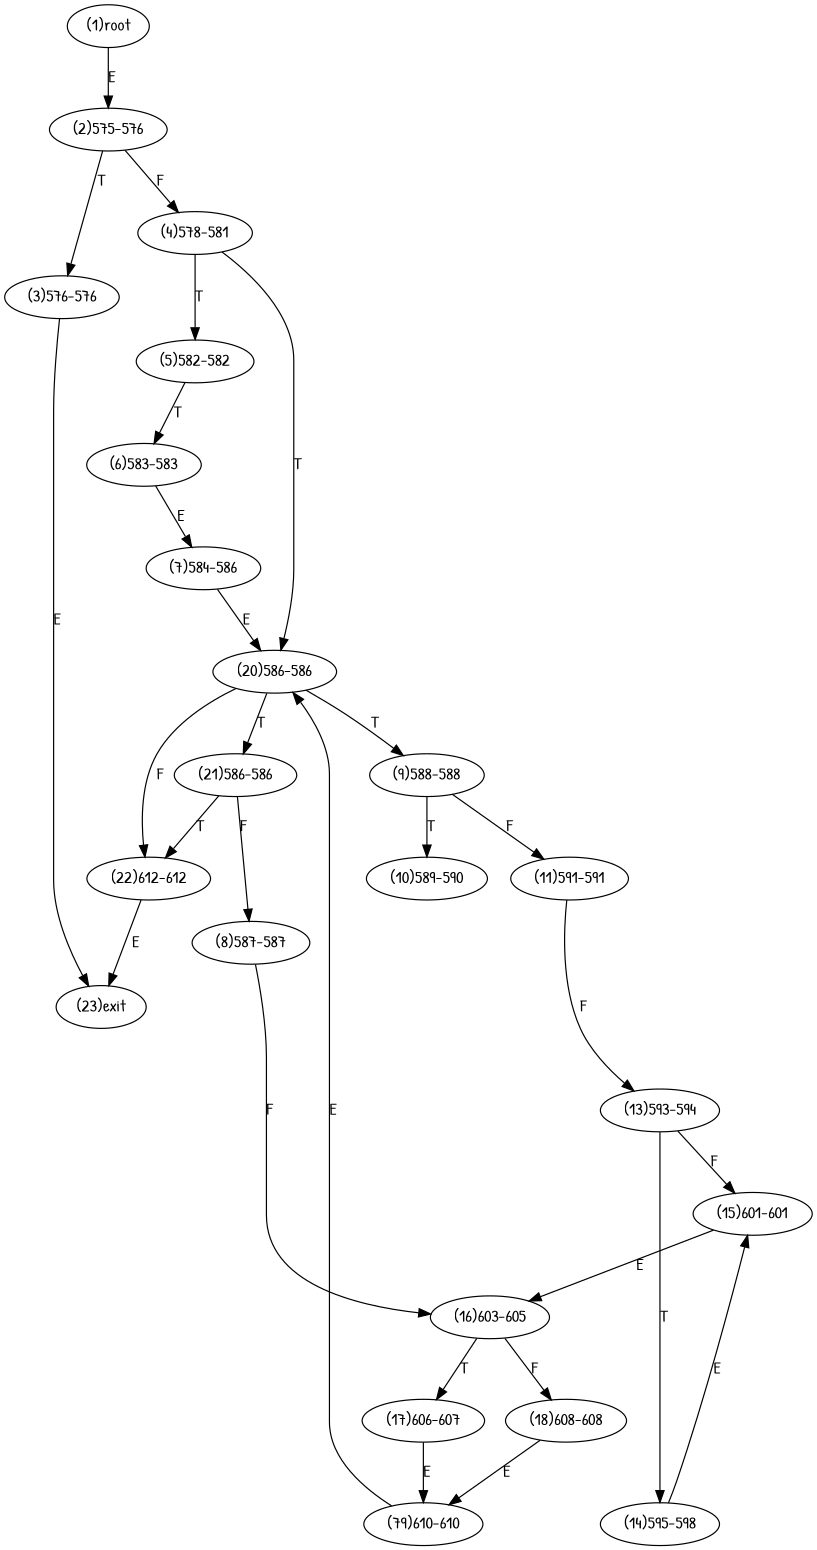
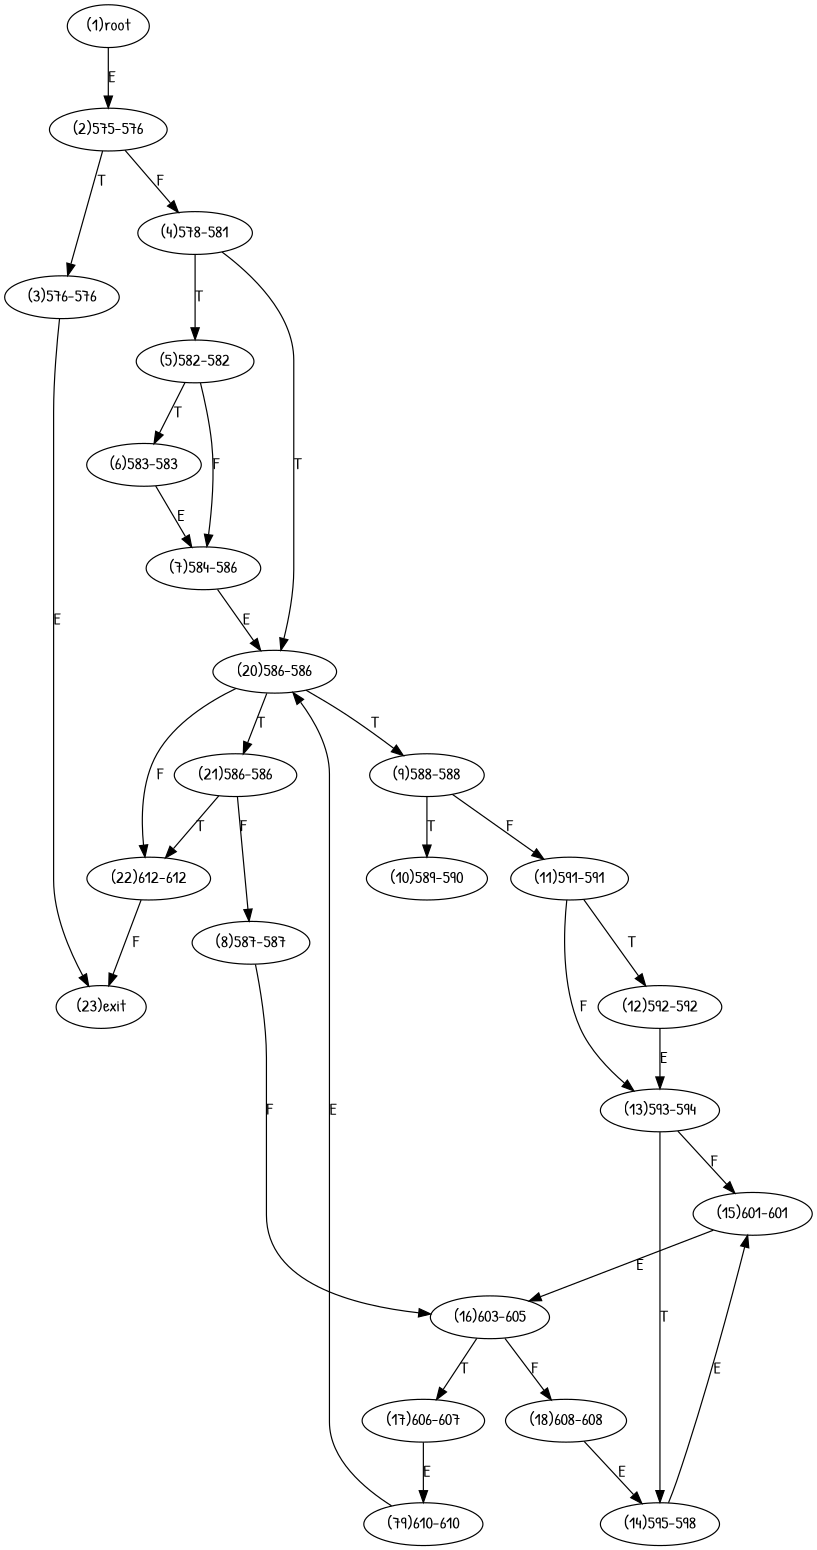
none -> (213, 458)
(136, 943) -> (136, 943)
none -> (660, 1007)
(500, 1469) -> (609, 1468)
